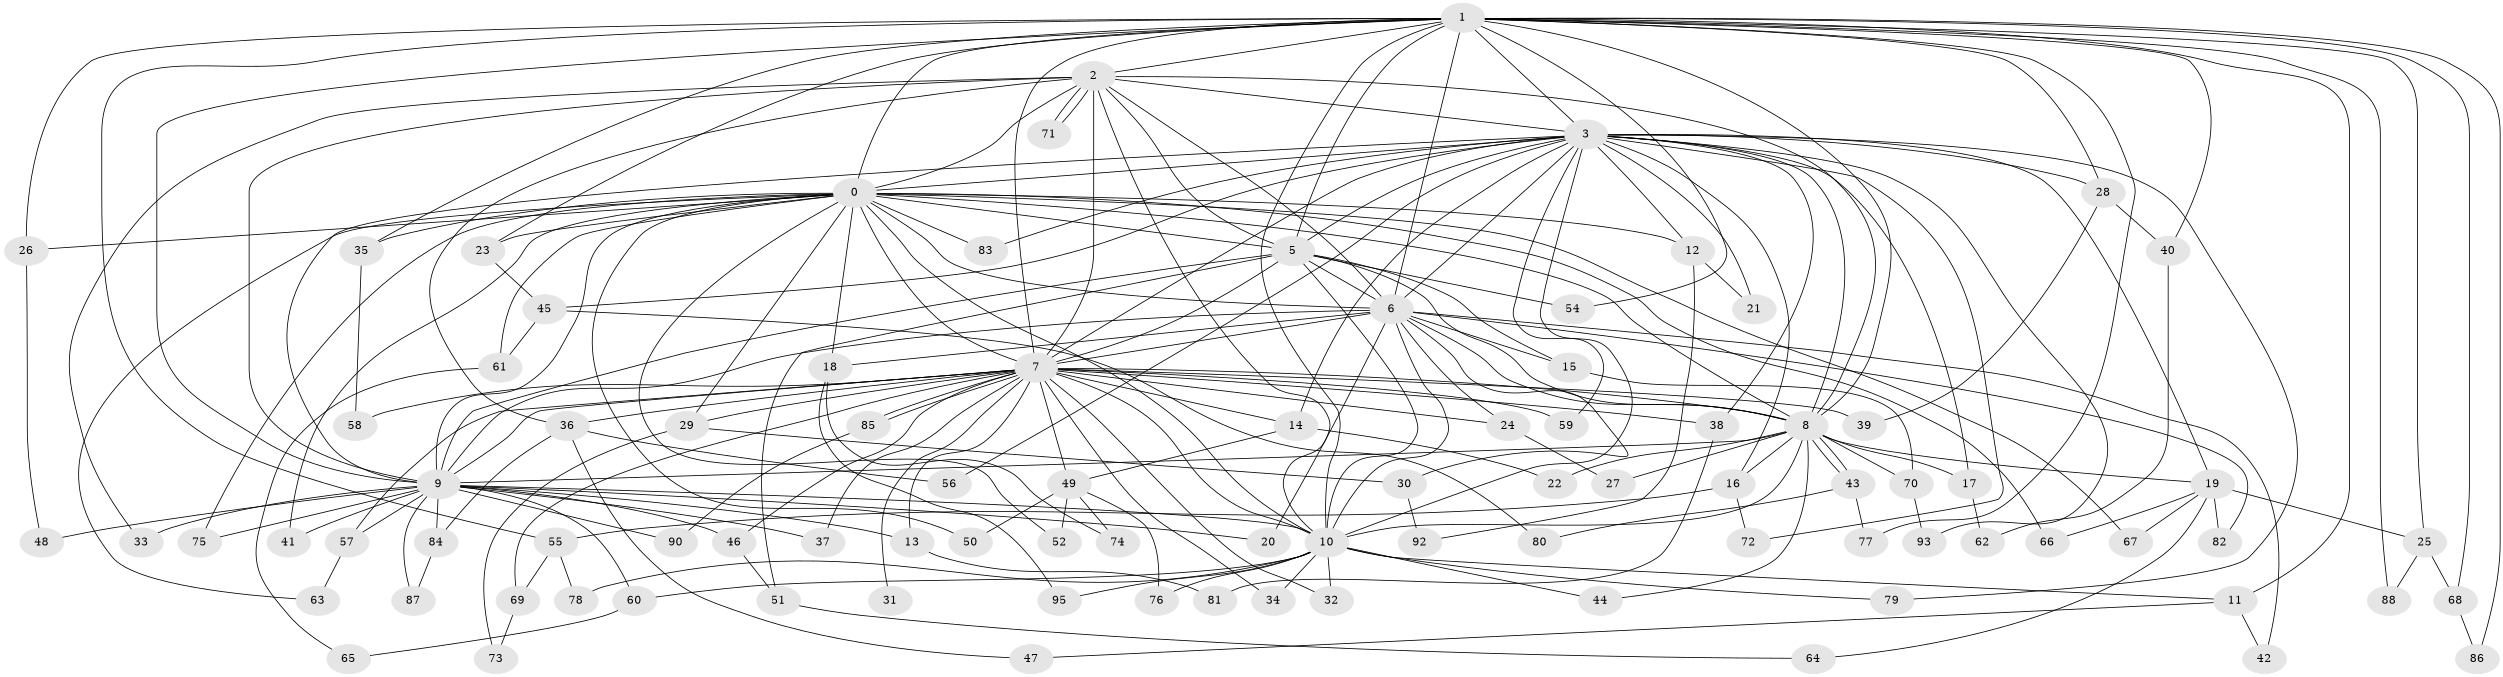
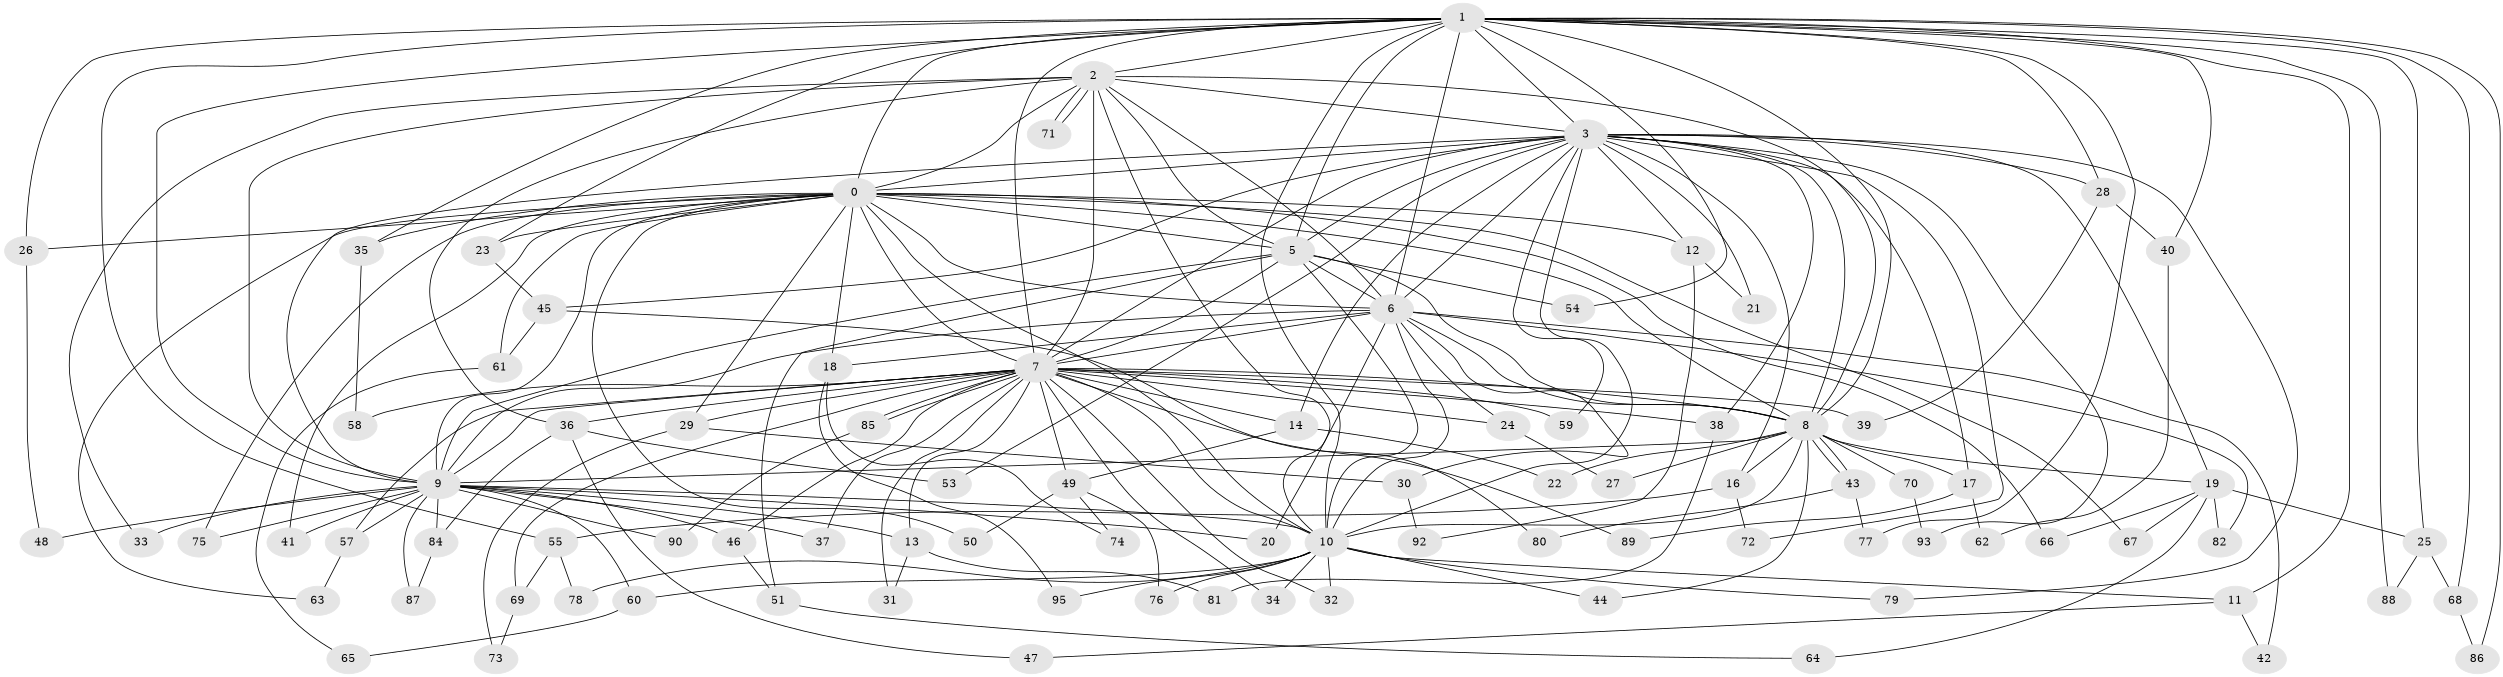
(986, 251) -> none
(1570, 368) -> none
(950, 484) -> (950, 484)
(1060, 543) -> none
none -> (1629, 543)
none -> (901, 572)
